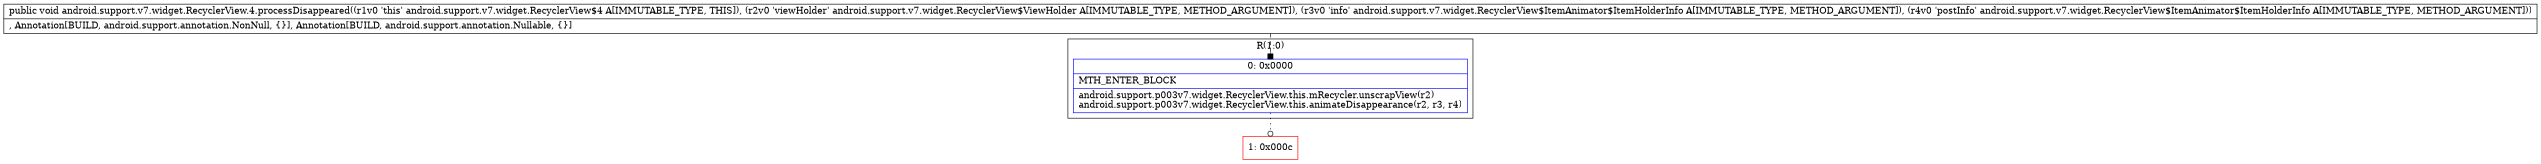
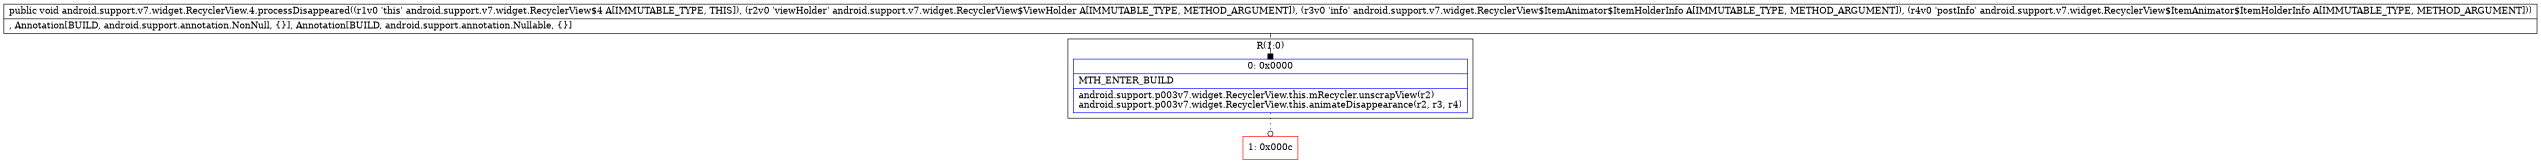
(1128, 81) -> (1126, 81)
